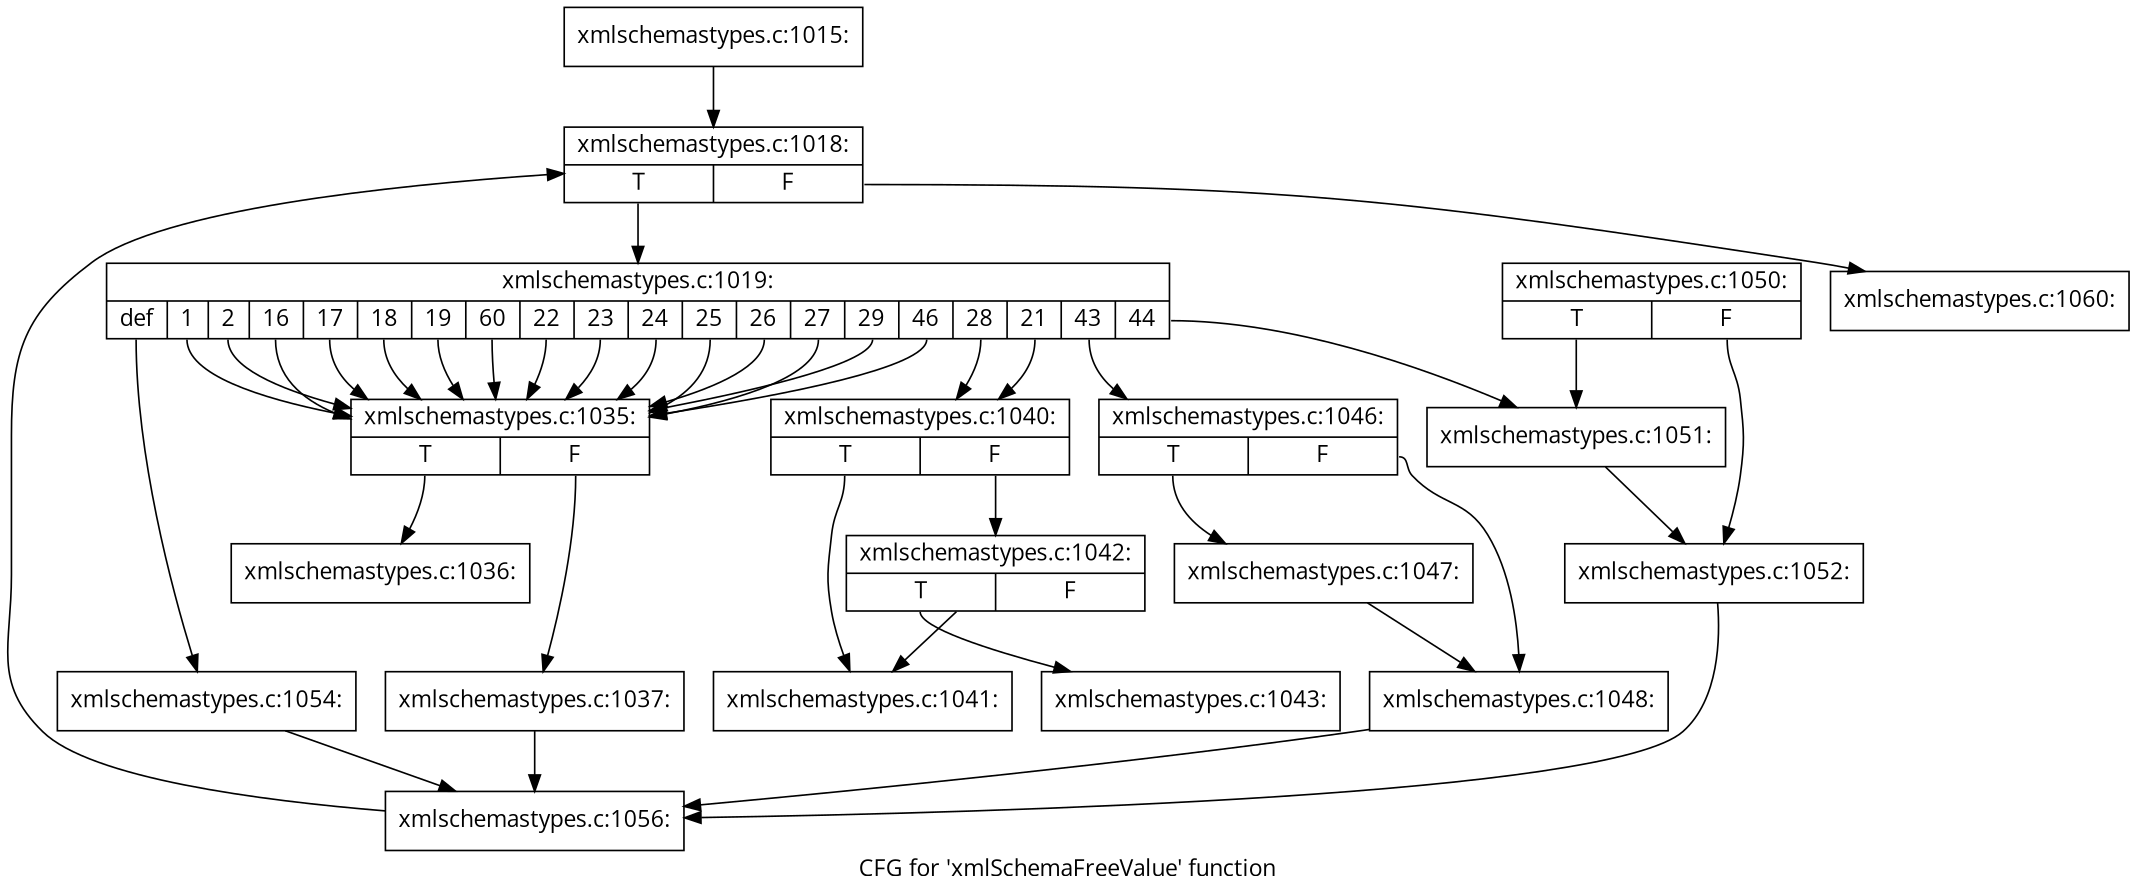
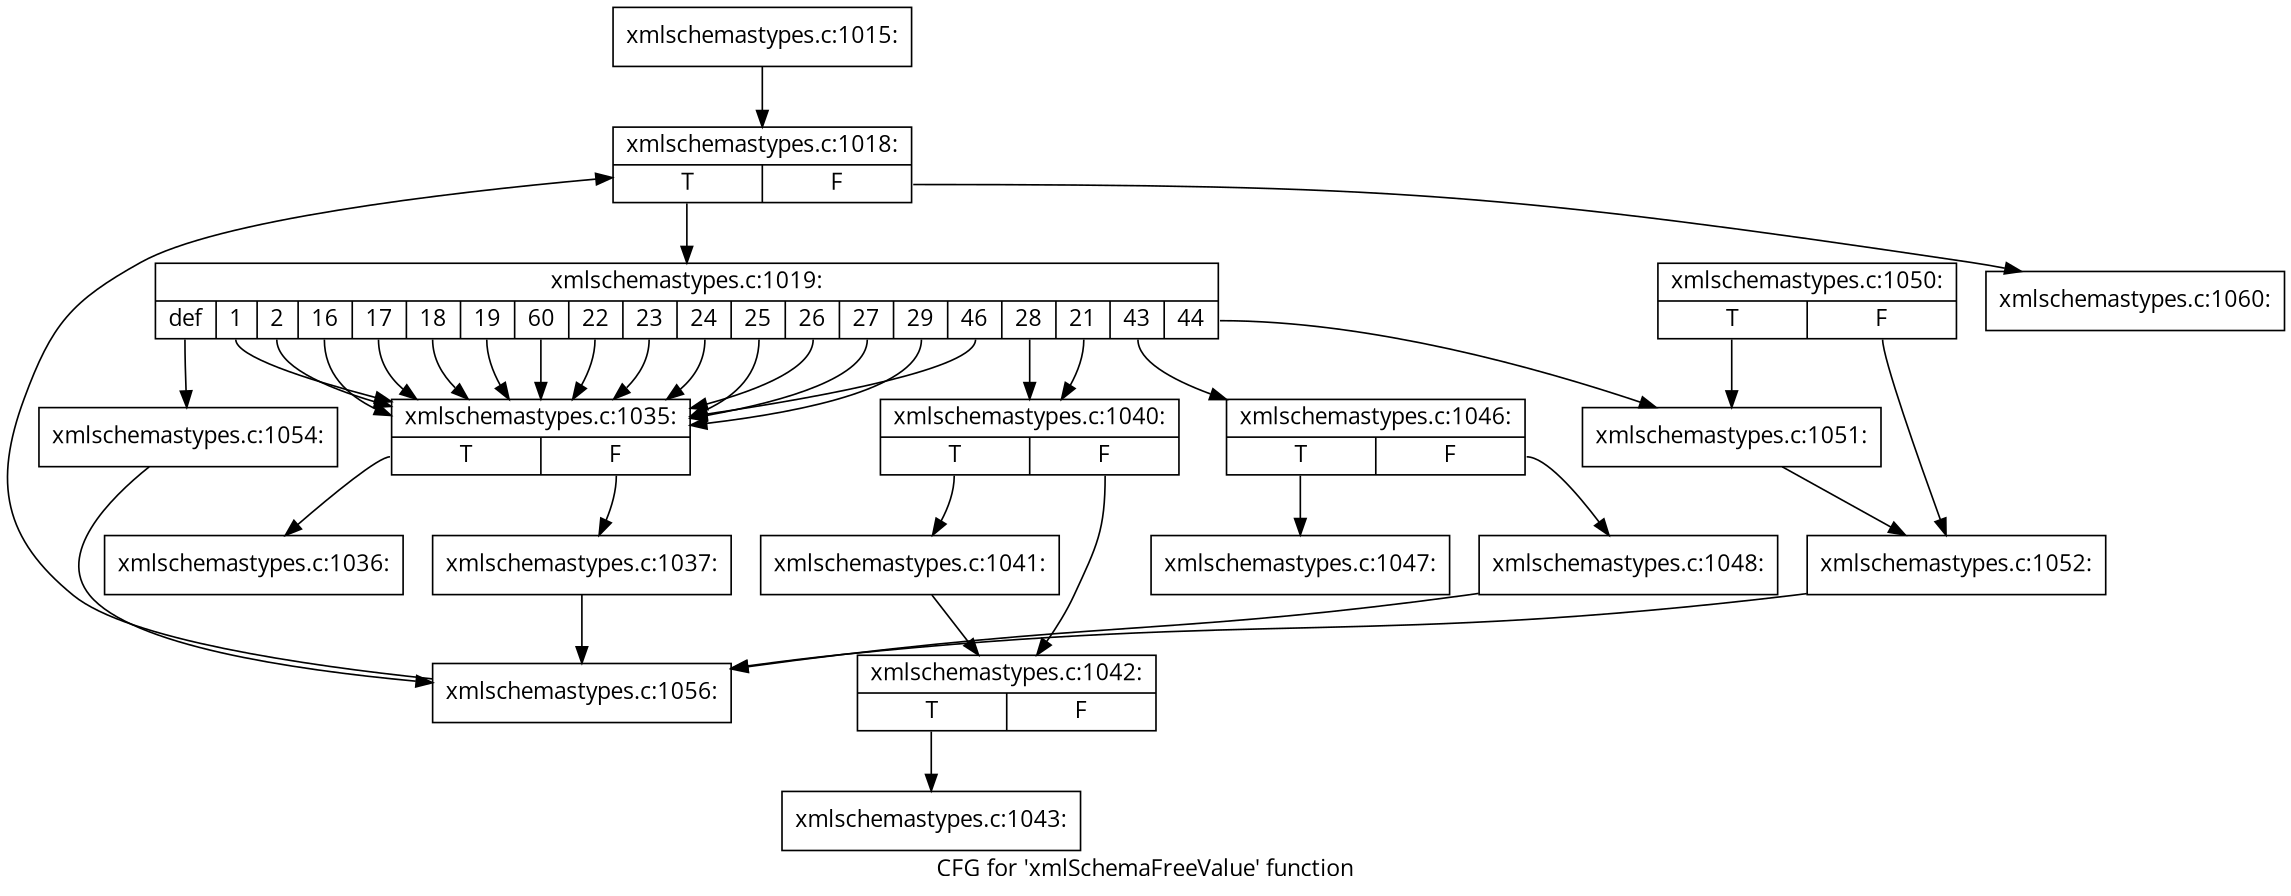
(1414, 633) -> none
(931, 636) -> (950, 619)
